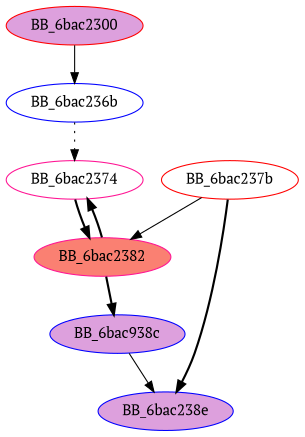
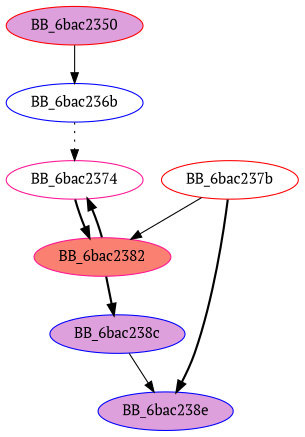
(75, 26) -> (75, 26)
(117, 334) -> (117, 334)
